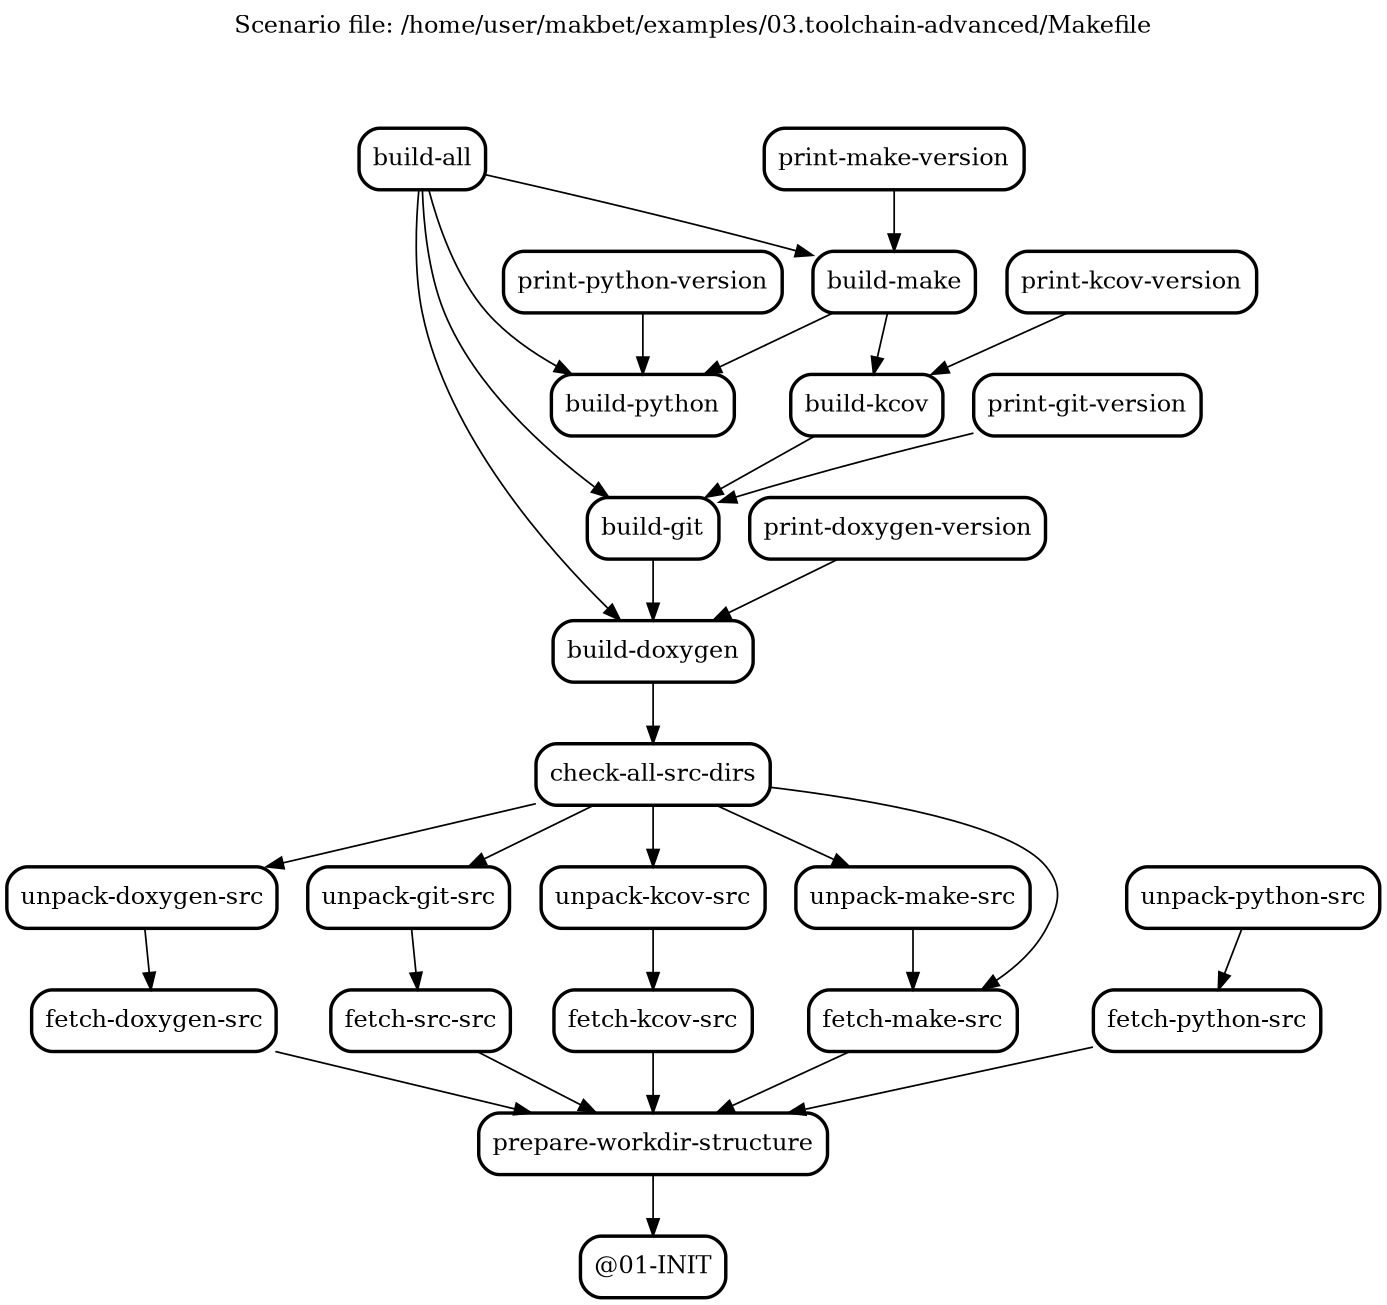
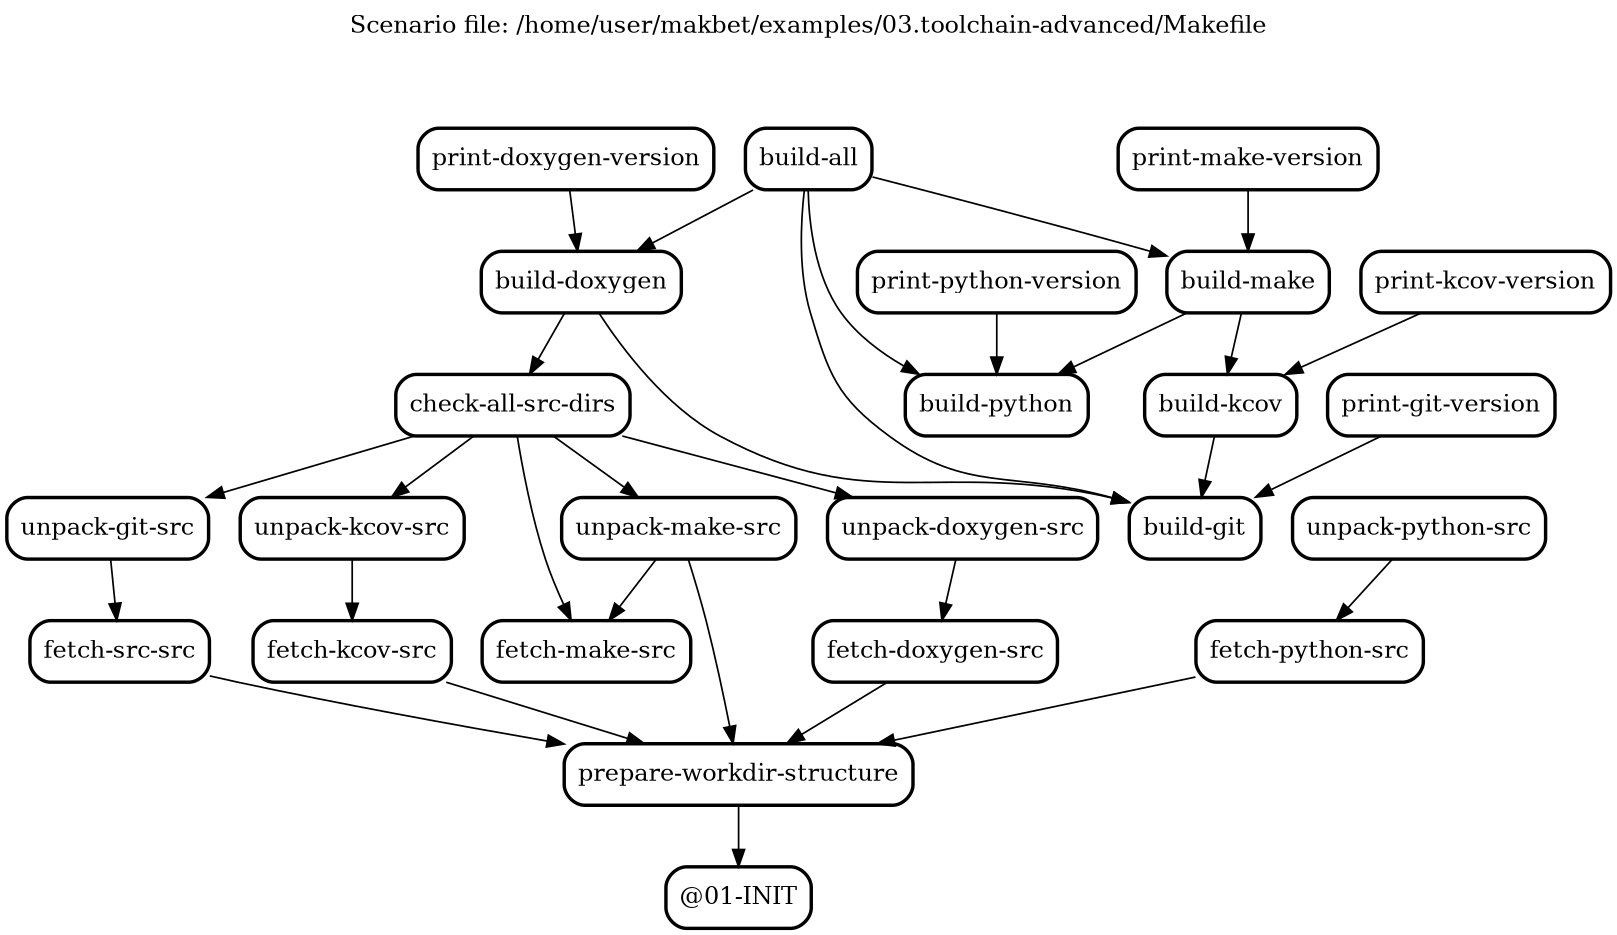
(653, 581) -> (826, 475)
(791, 1079) -> (711, 642)
